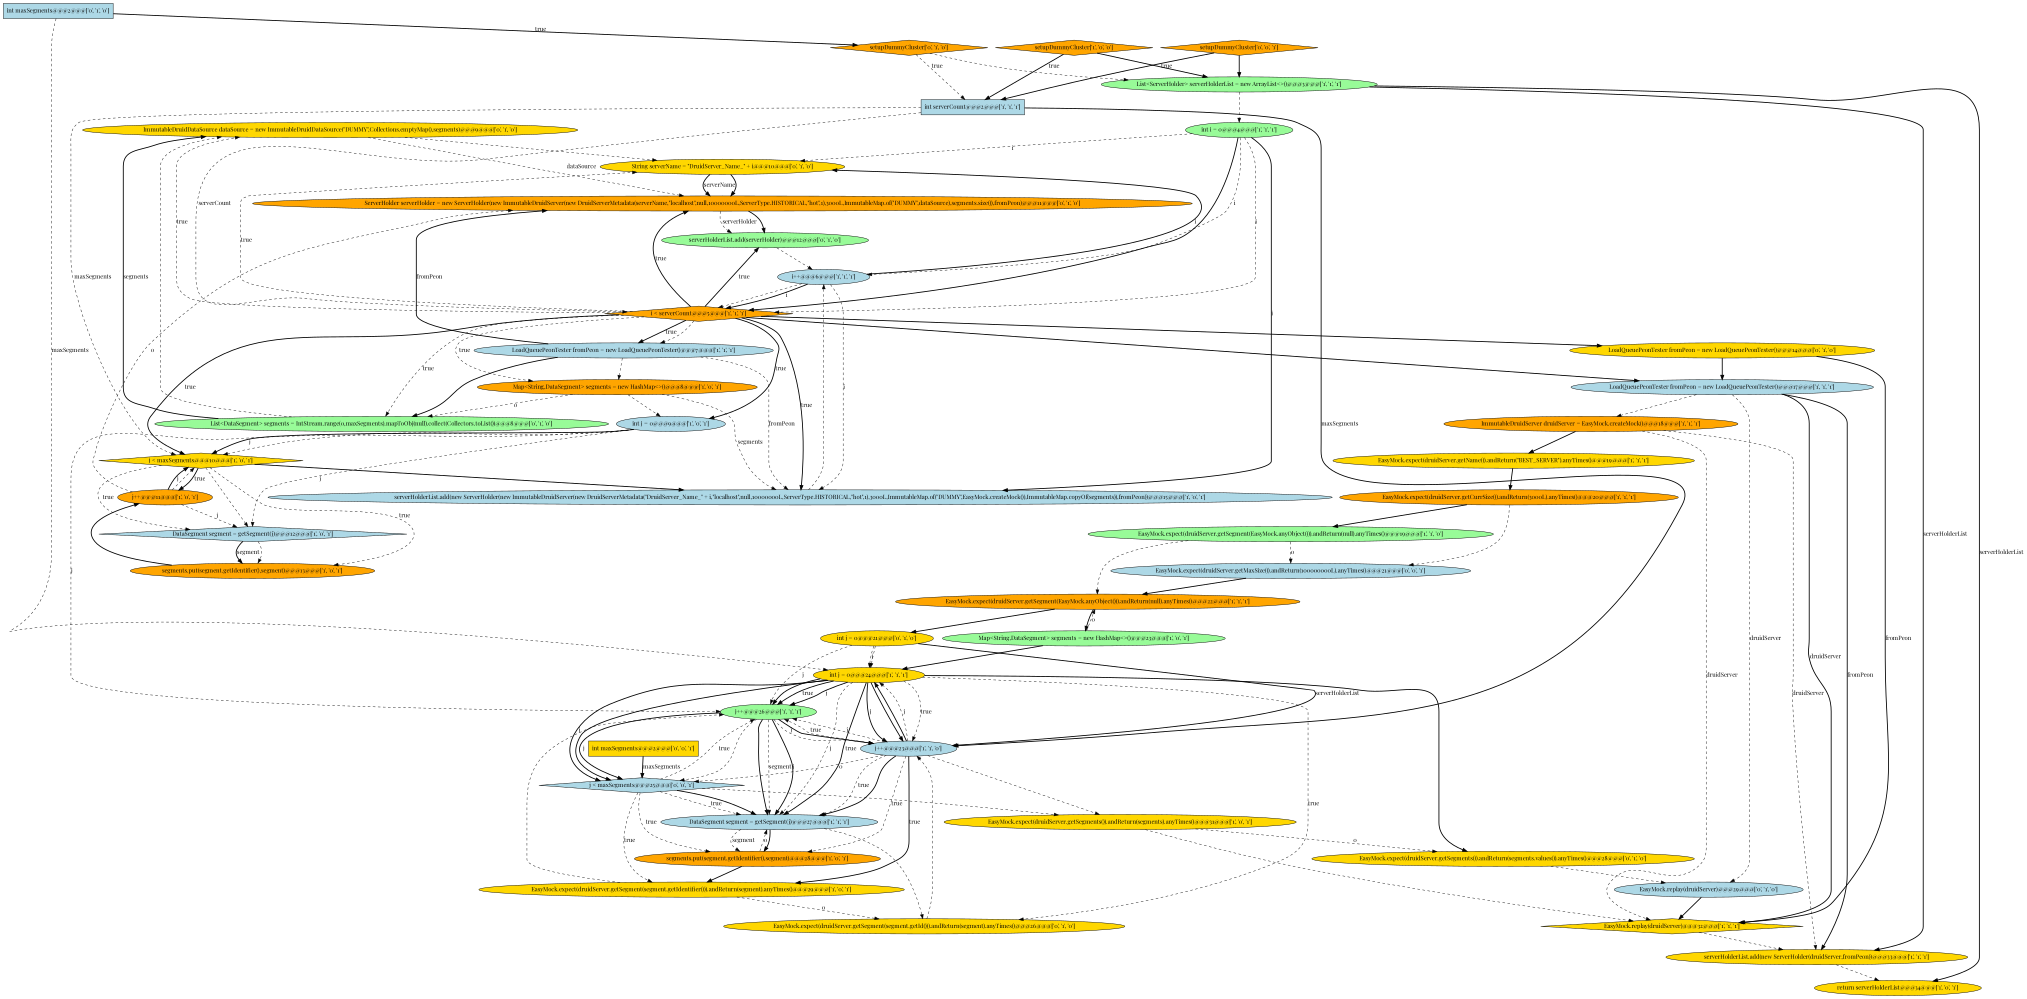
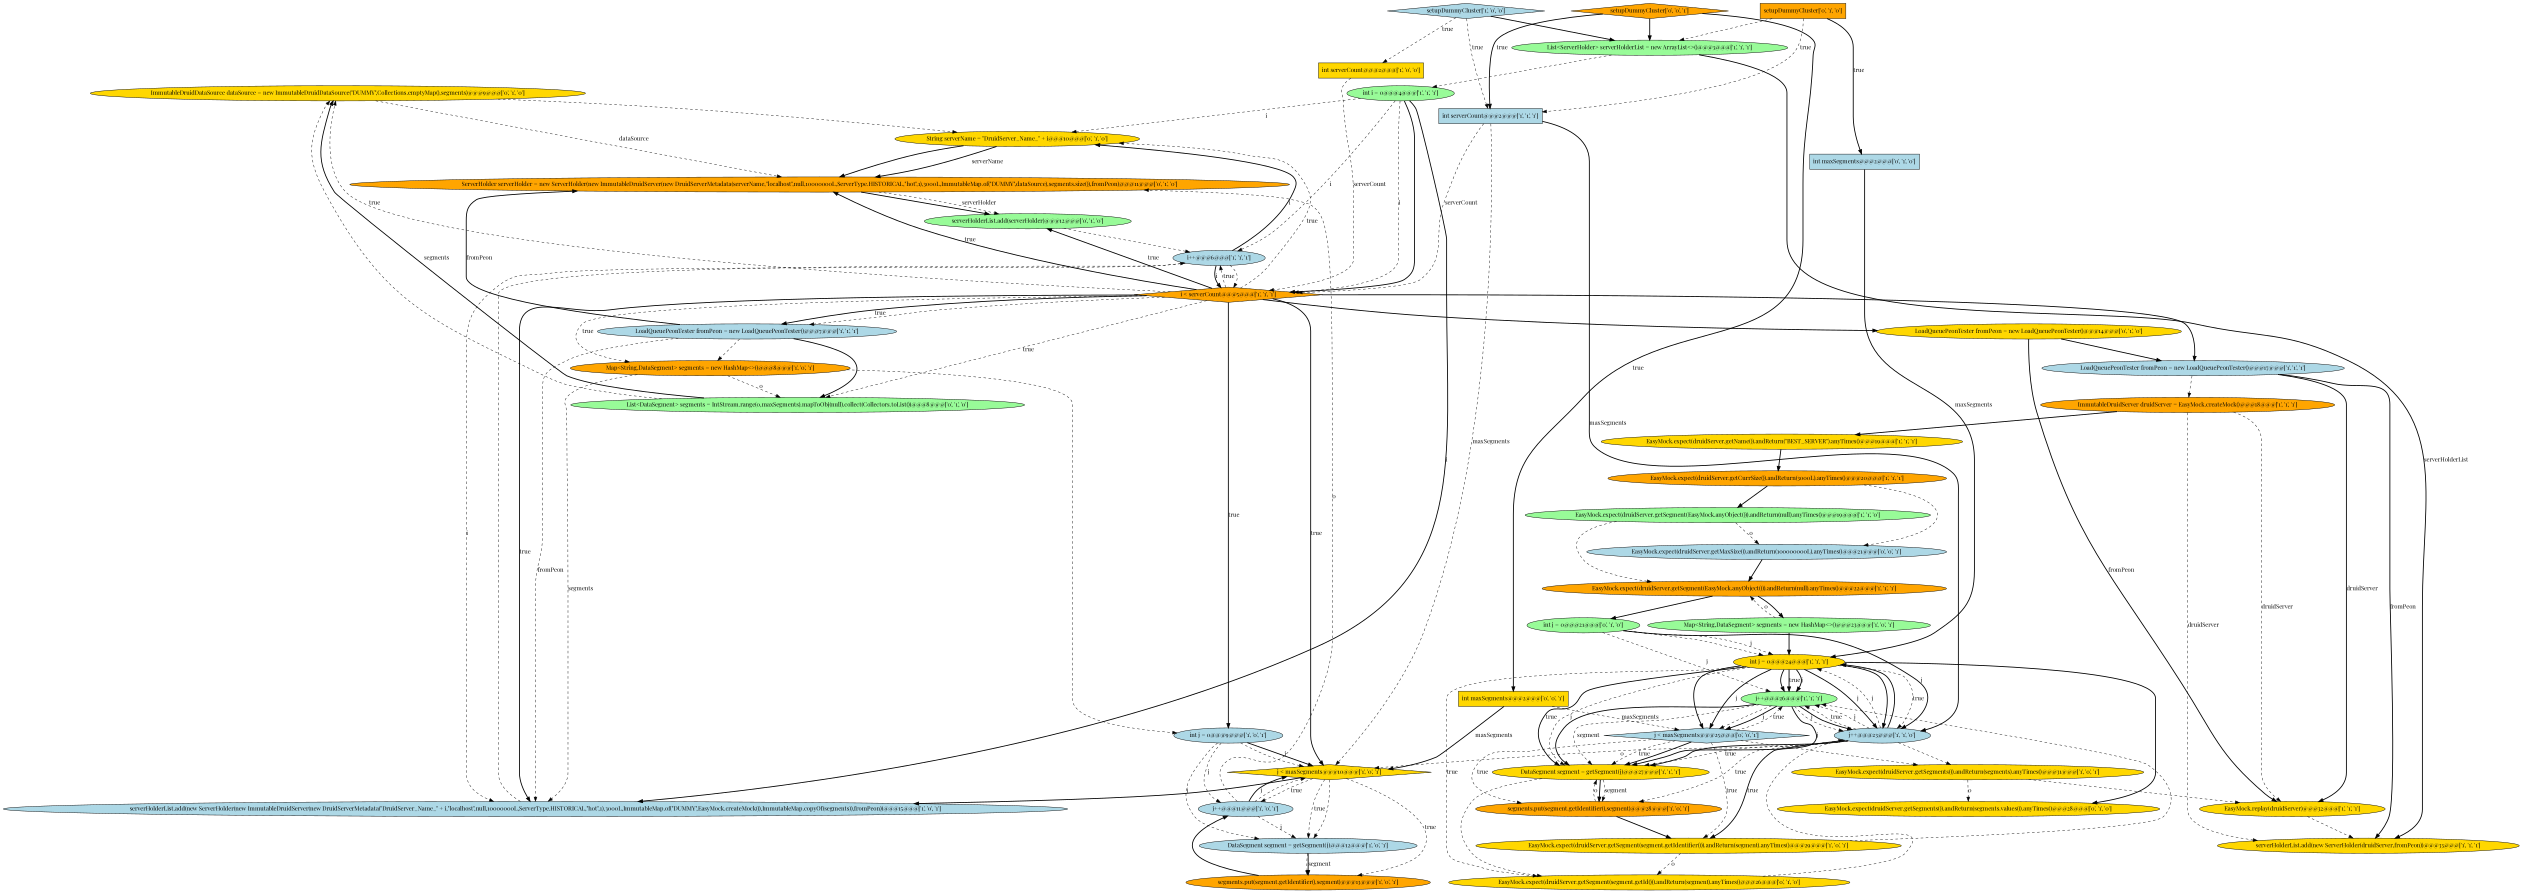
(483, 29) -> (1853, 78)
(909, 48) -> (1803, 11)
(1074, 48) -> (1466, 11)
none -> (1371, 71)
(1026, 76) -> (1474, 62)
none -> (1223, 279)
none -> (1713, 334)
(192, 479) -> (1288, 789)
(165, 497) -> (1246, 809)
(253, 534) -> (1308, 846)
(71, 606) -> (1205, 772)
(104, 623) -> (1970, 437)
(877, 638) -> (1583, 625)
(1337, 694) -> (1922, 680)
none -> (1453, 746)
(643, 765) -> (1613, 718)
(796, 771) -> (1614, 751)
(769, 822) -> (1601, 772)
(1709, 890) -> none
(1672, 926) -> (2292, 809)
(1898, 988) -> none
